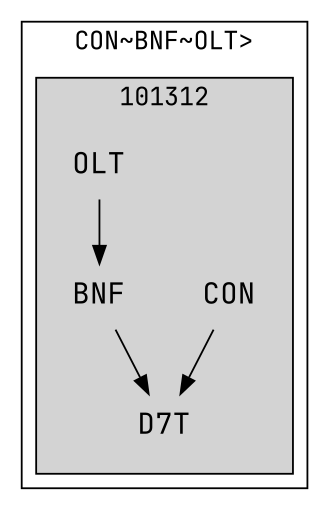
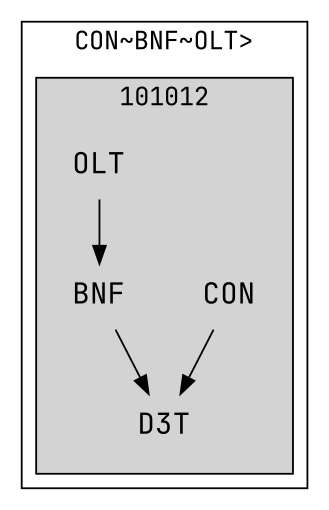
(165, 99) -> (165, 99)
(165, 427) -> (165, 427)
